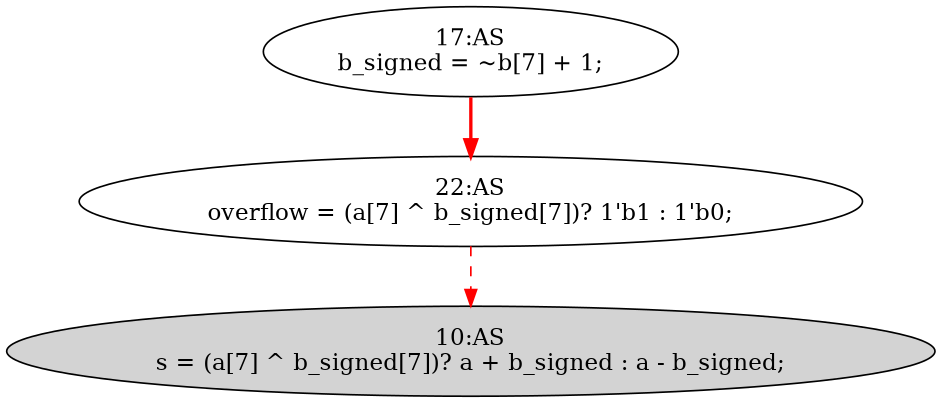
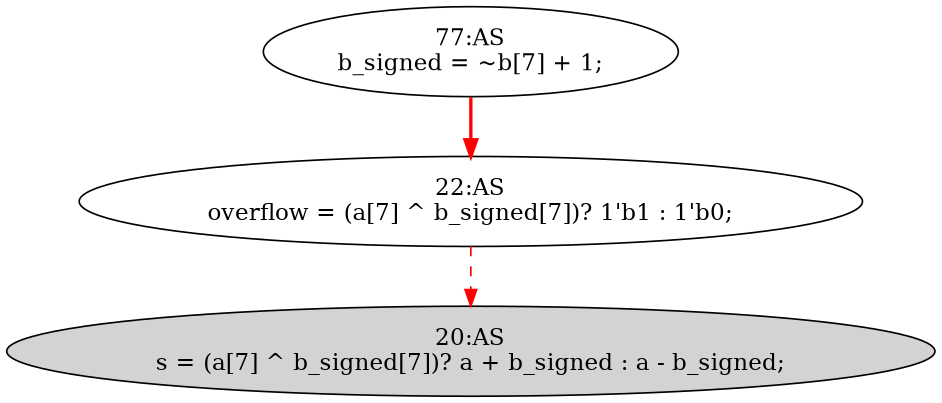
(471, 52) -> (471, 52)
(471, 351) -> (471, 351)
